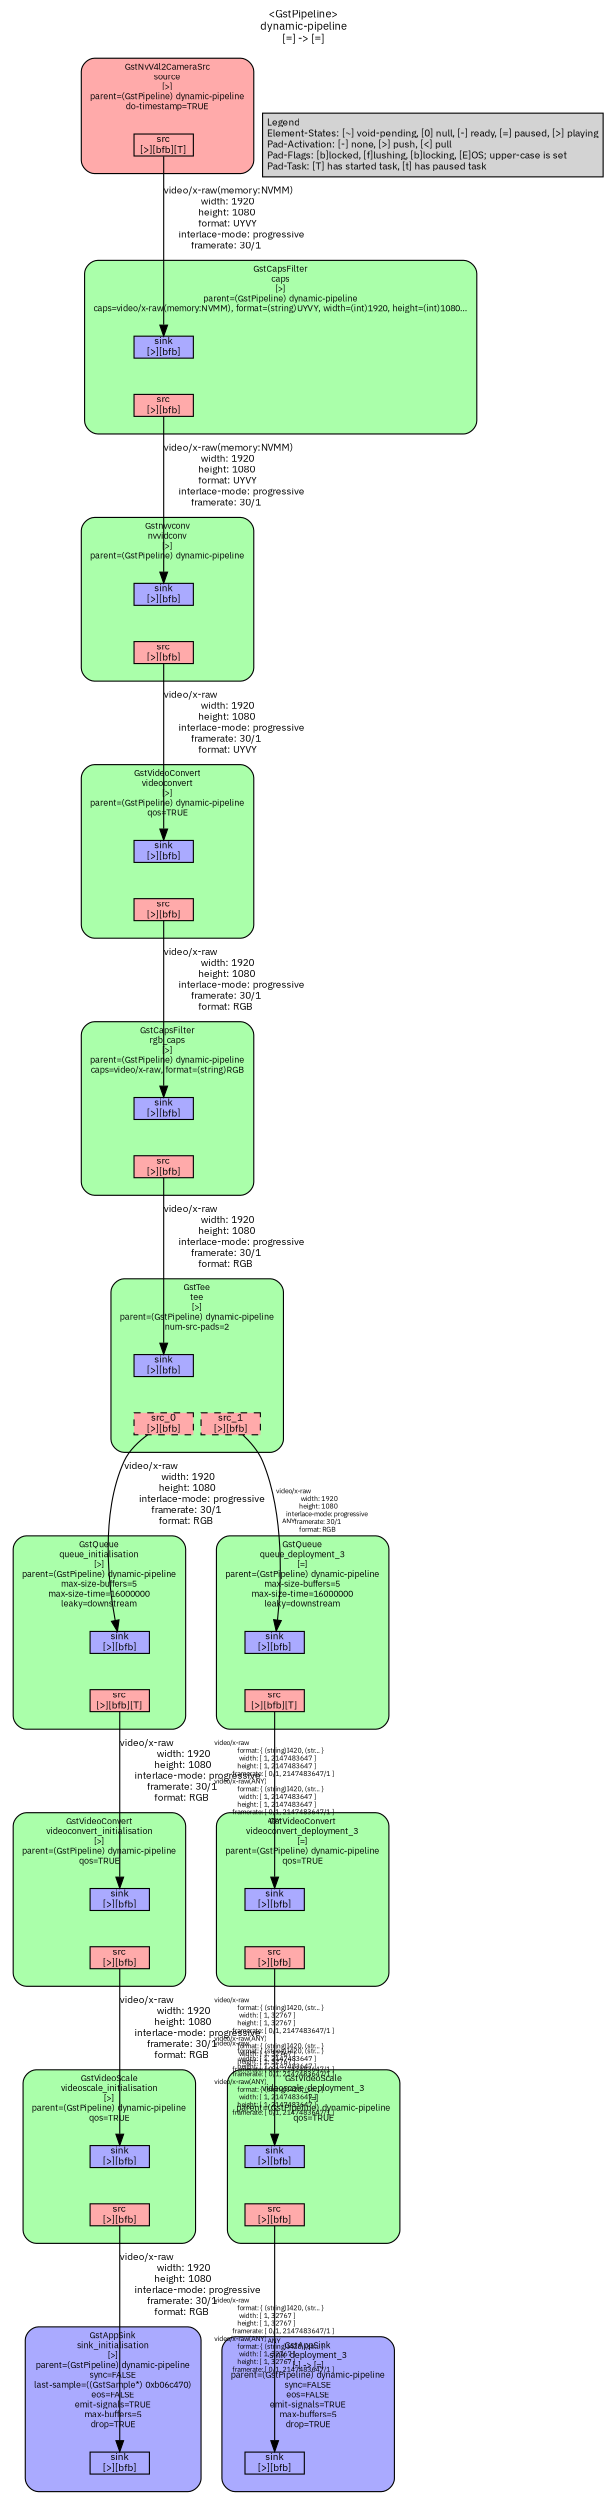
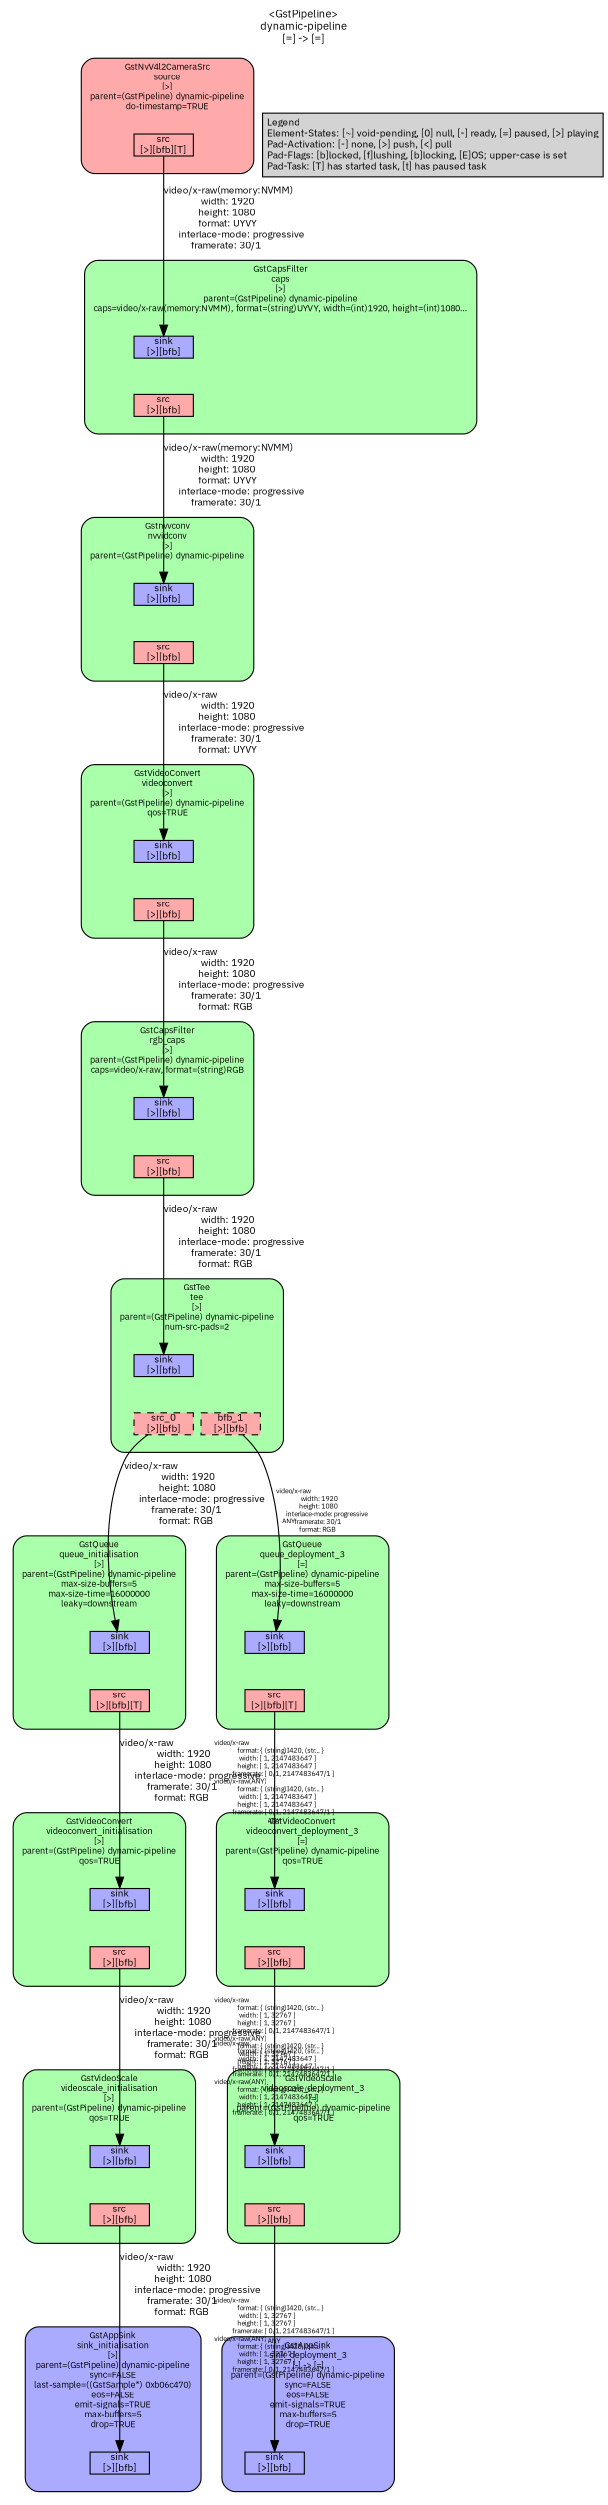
(231, 1424) -> (231, 1424)
